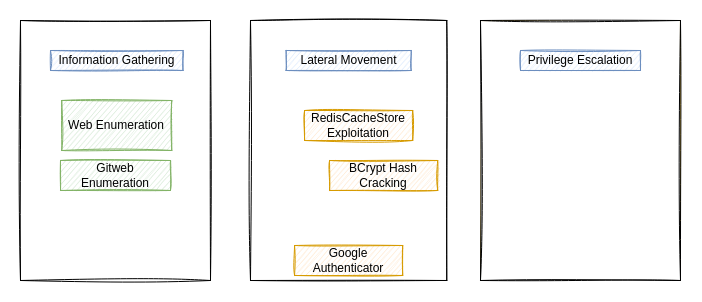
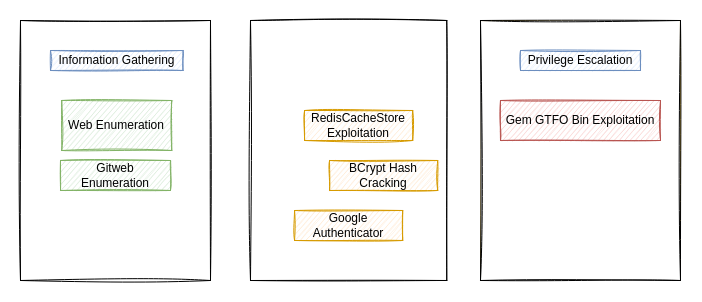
(349, 61) -> none
none -> (581, 121)
(349, 261) -> (349, 226)
